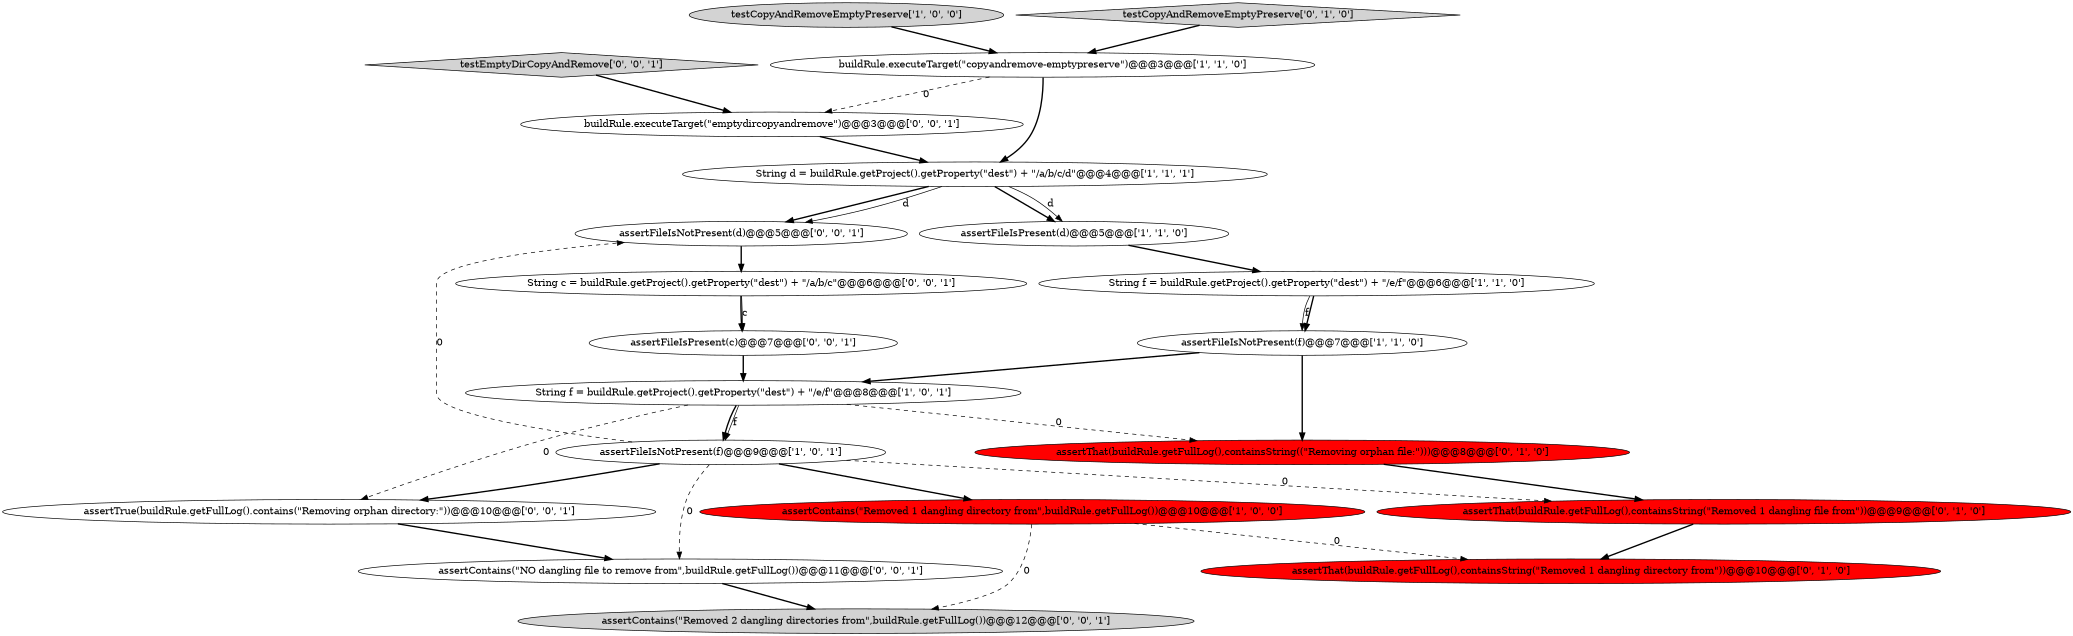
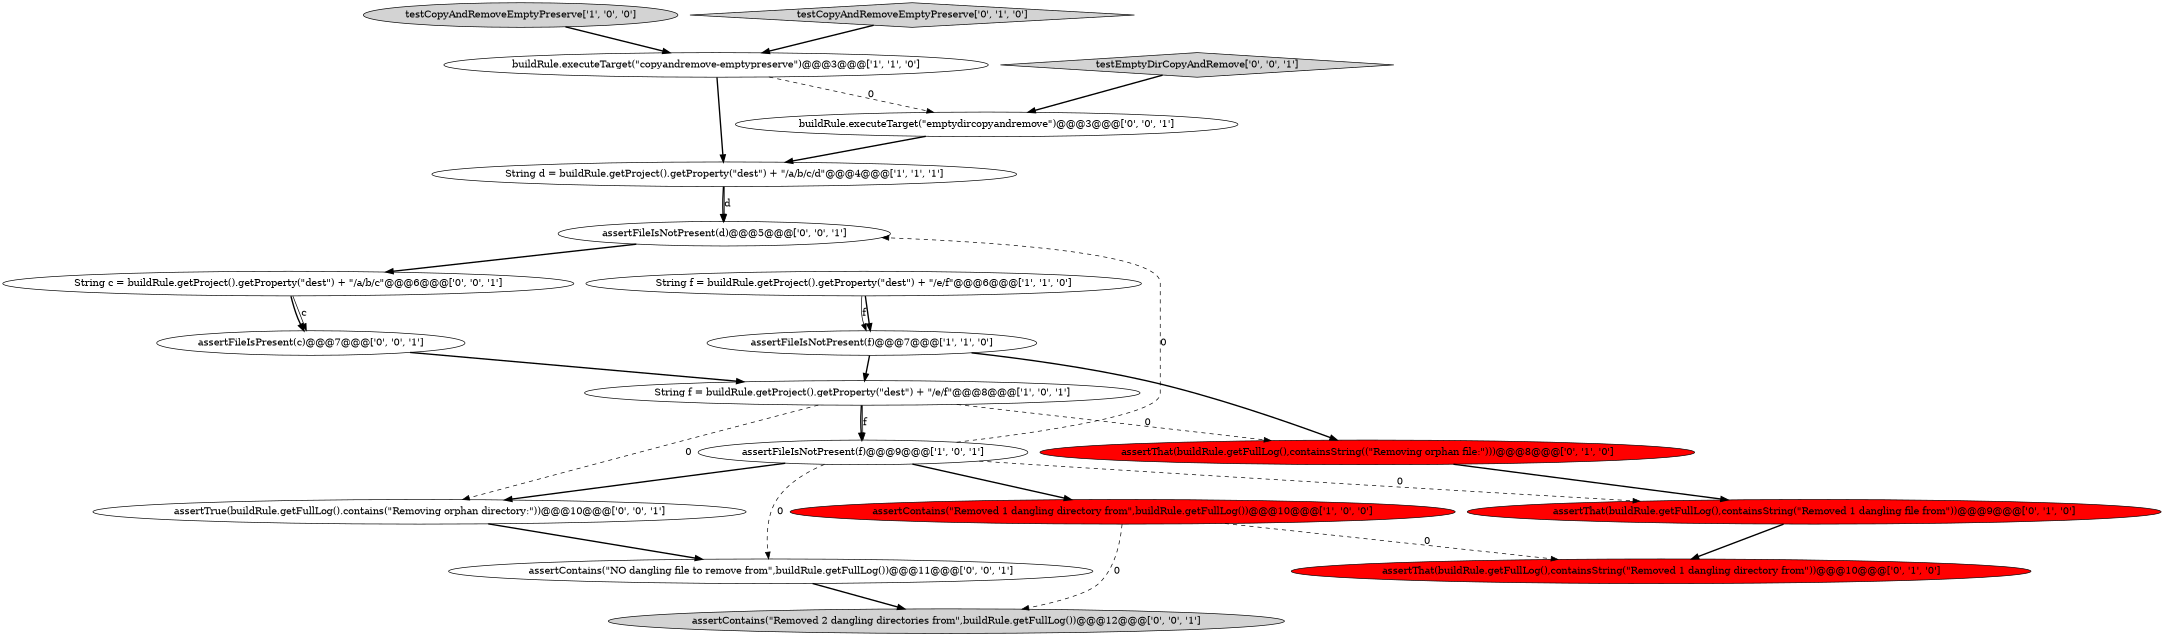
(1074, 234) -> none
